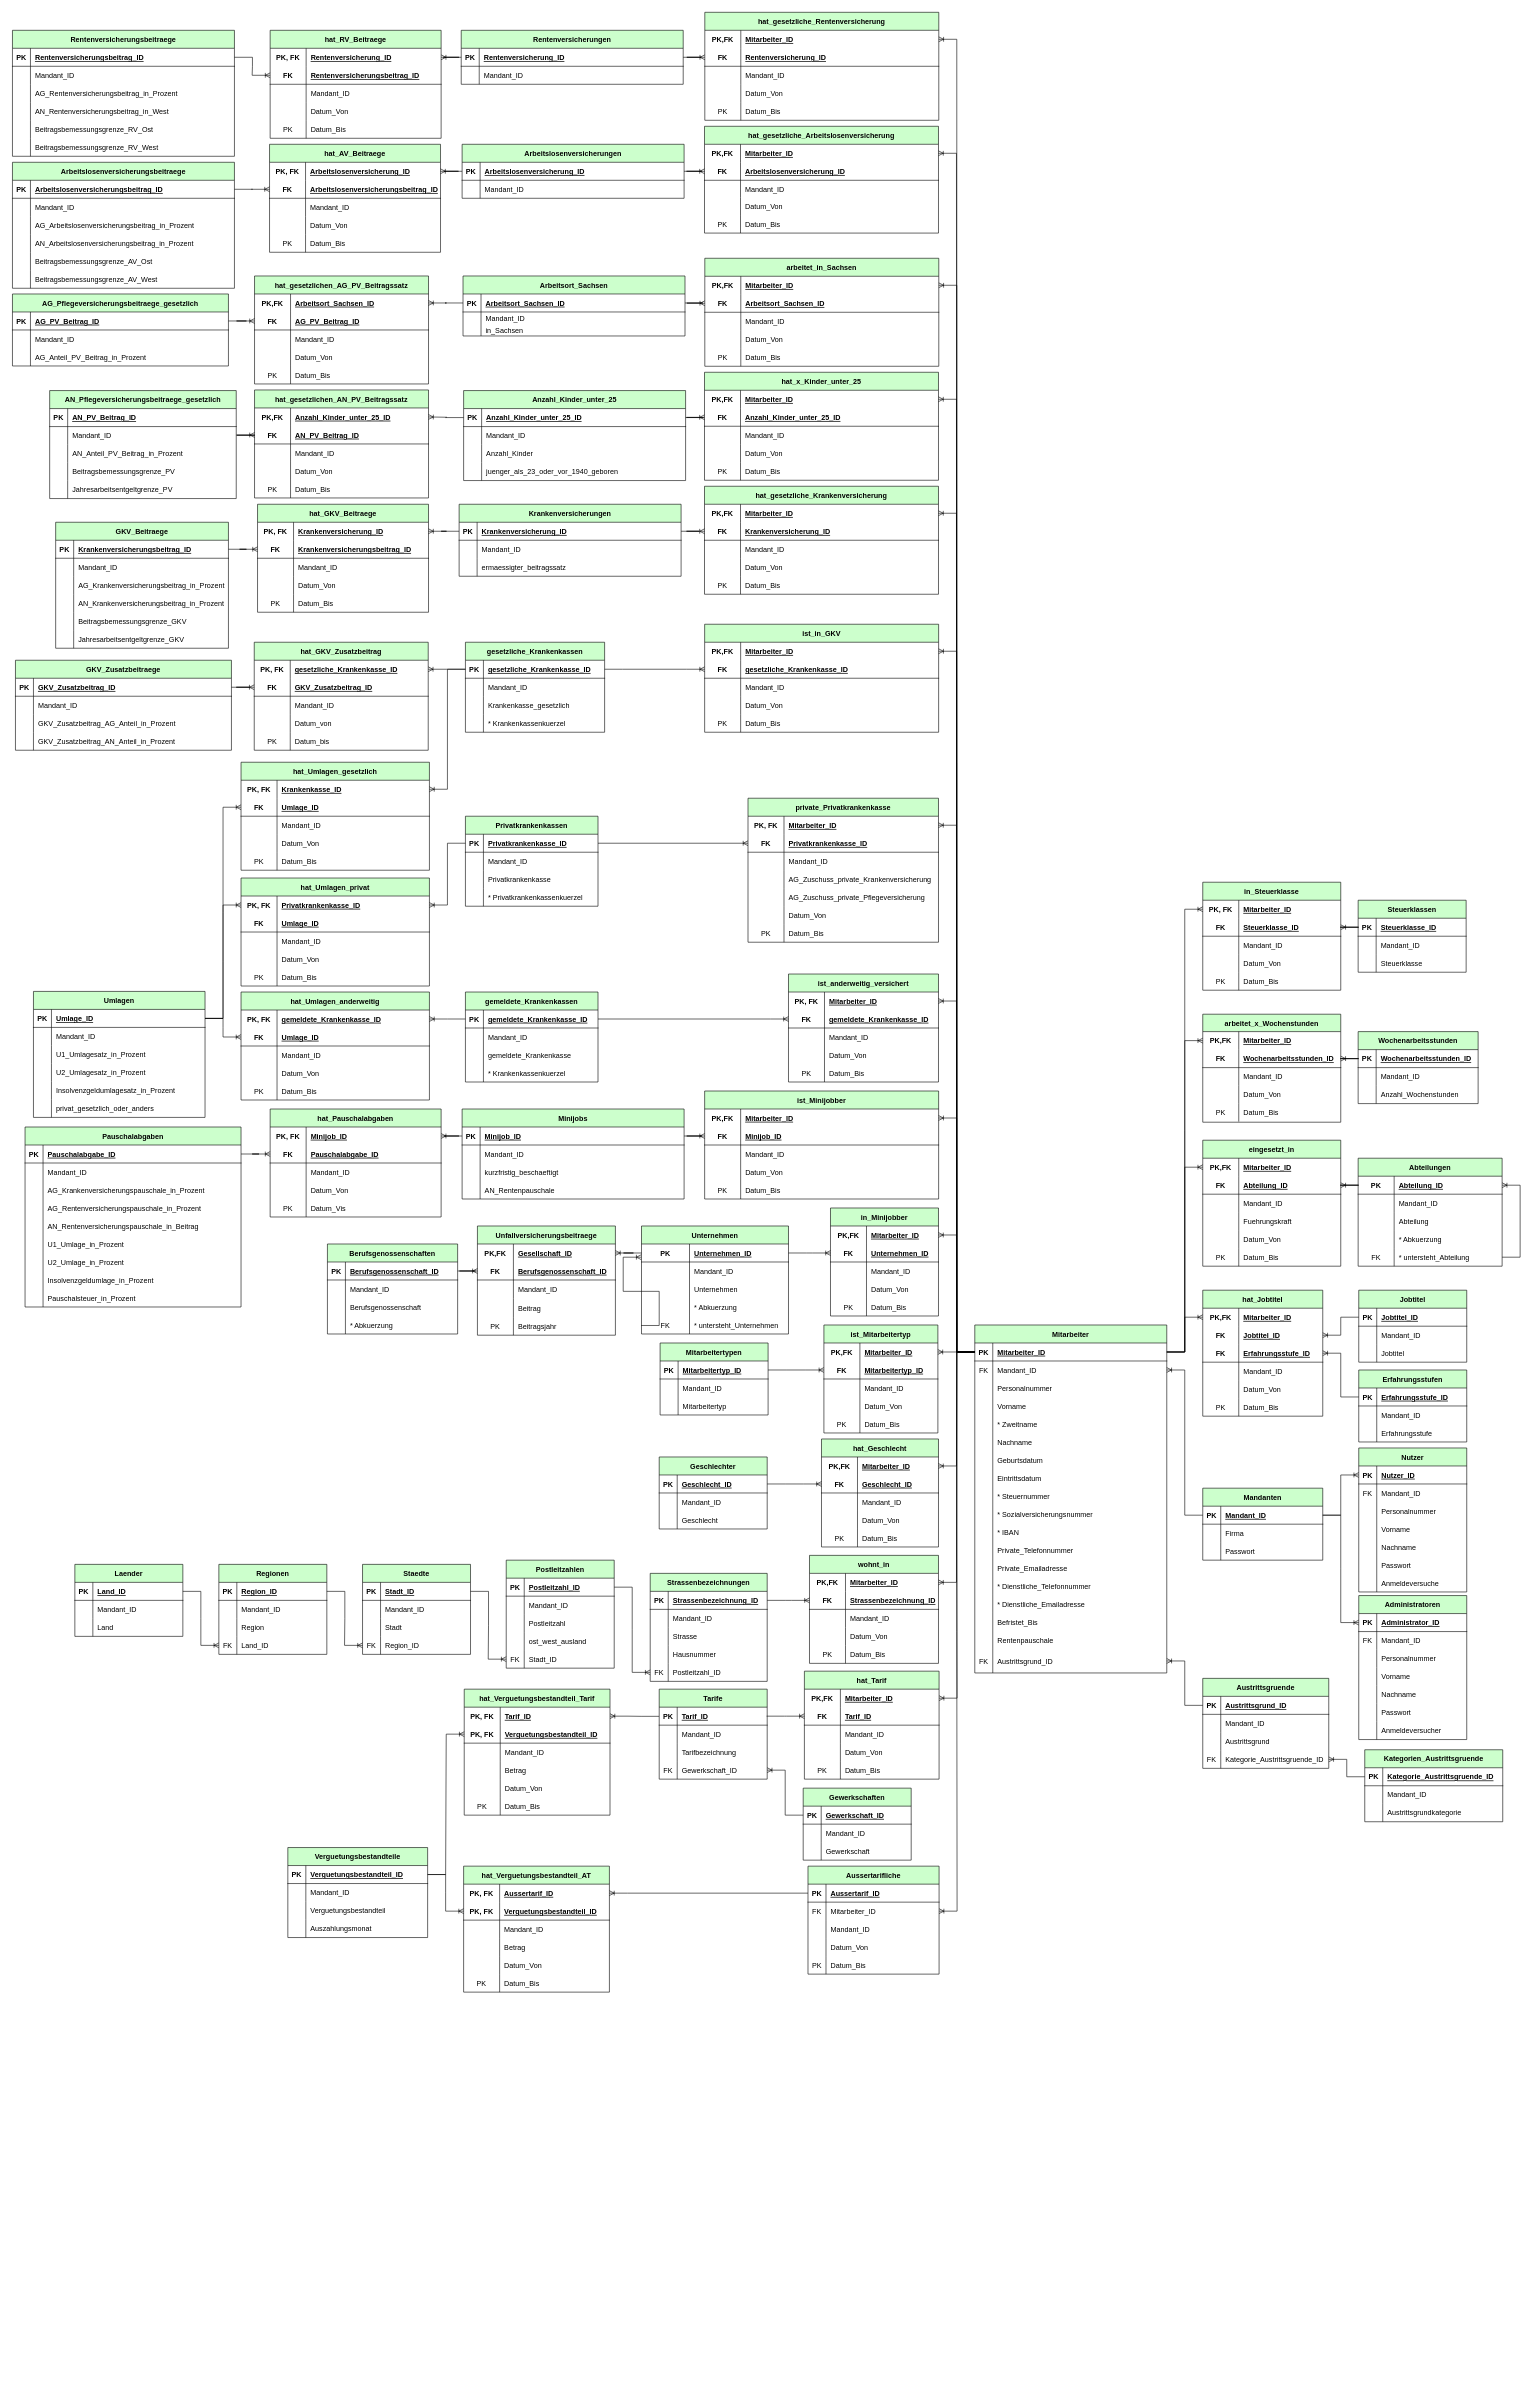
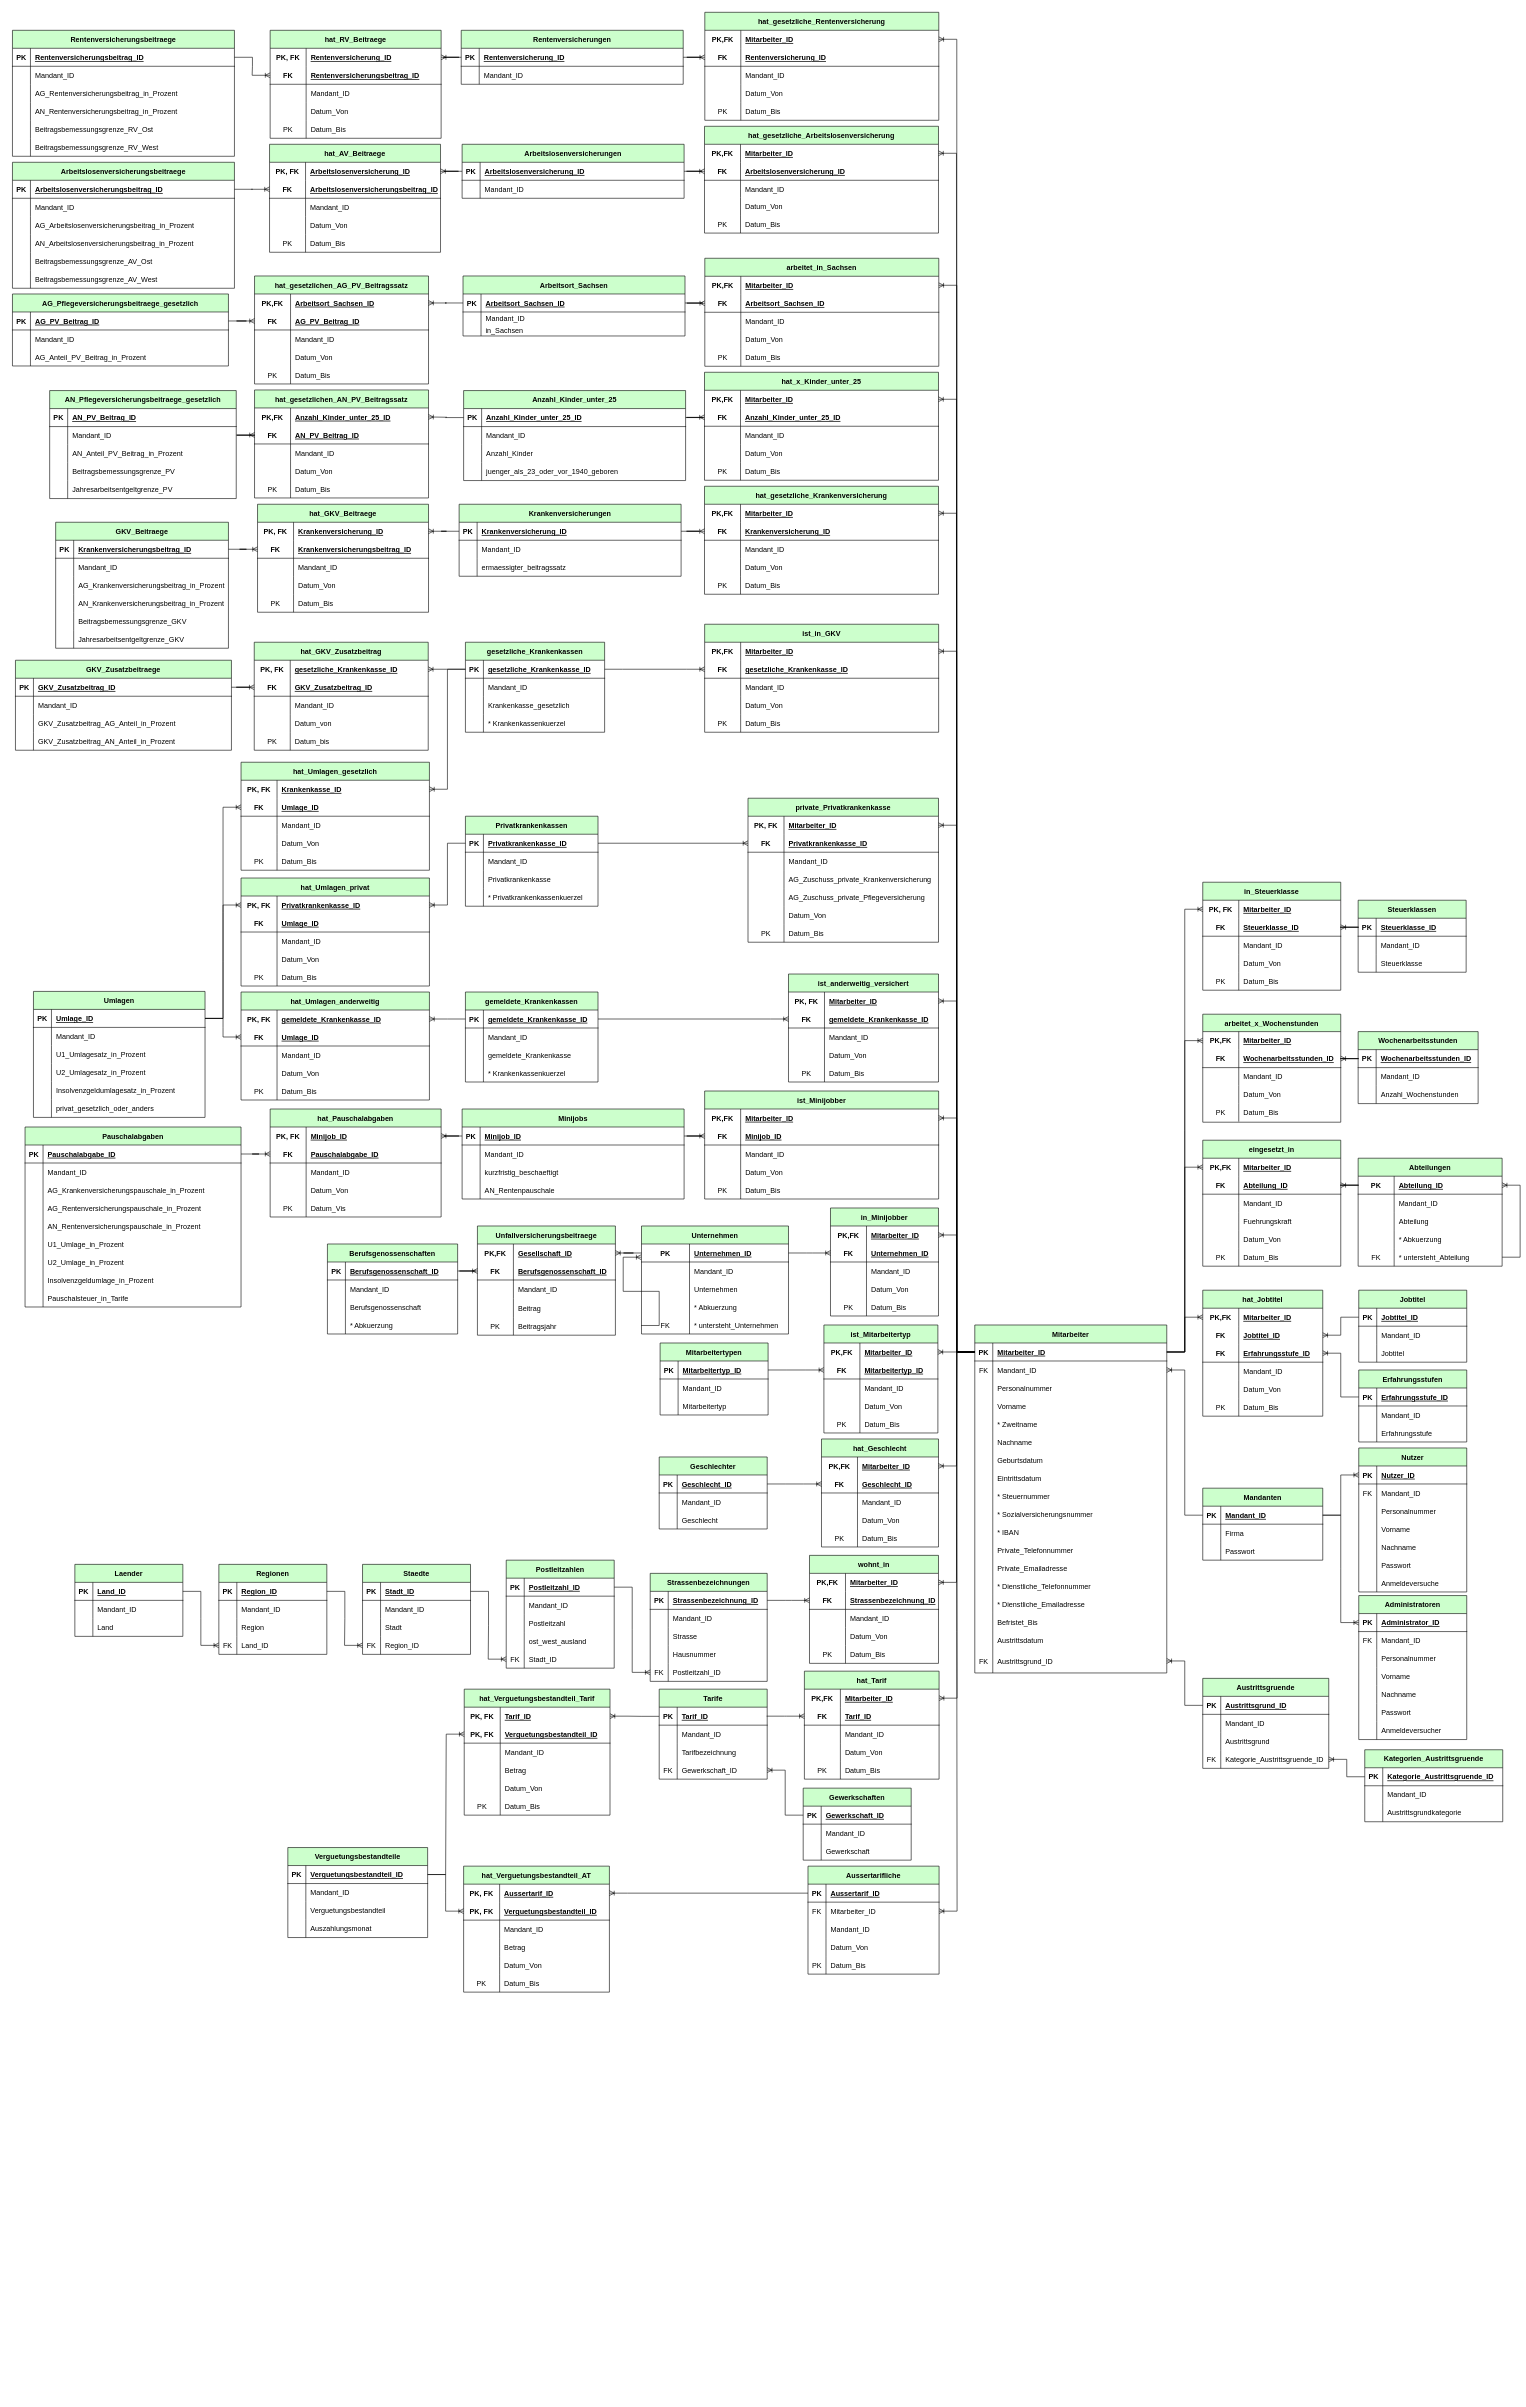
(107, 112) -> (113, 112)
(128, 1226) -> (129, 1226)
(96, 1298) -> (93, 1298)
(1027, 1640) -> (1024, 1640)
